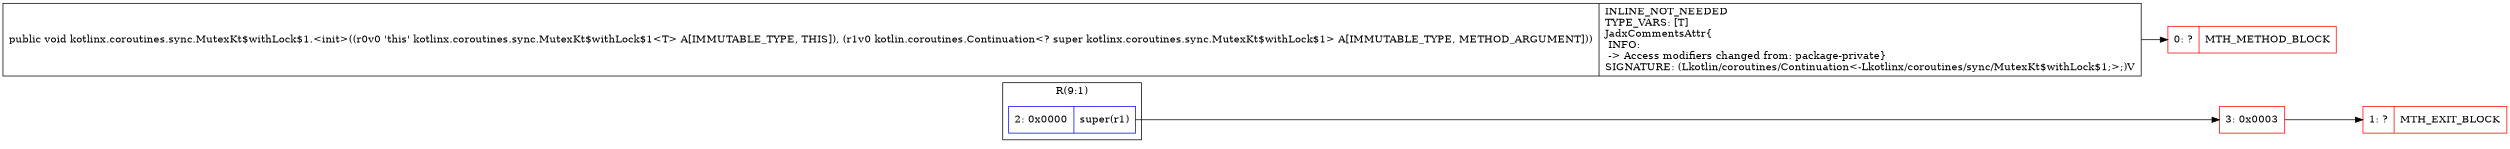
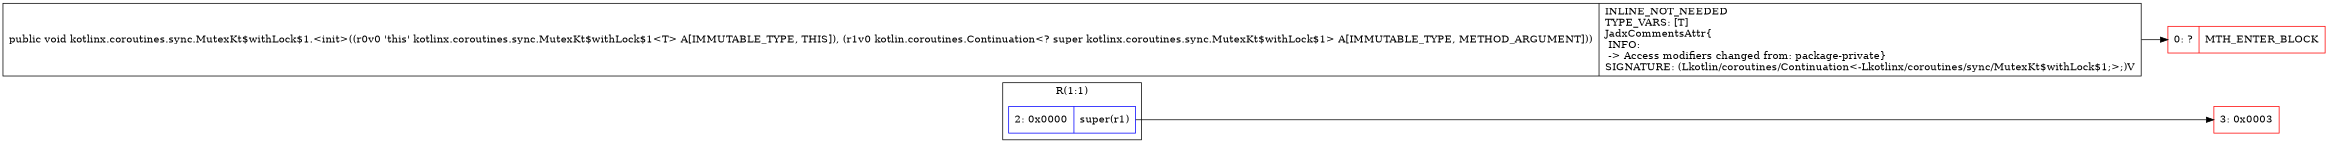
(2268, 39) -> (2262, 39)
(1072, 91) -> (1072, 91)
(2435, 120) -> none
